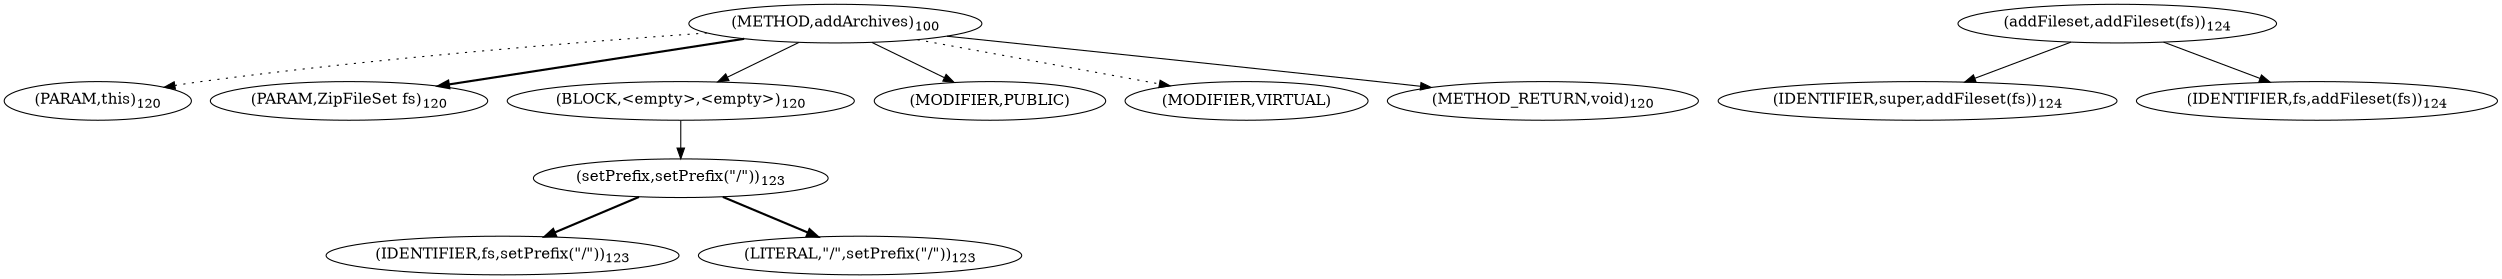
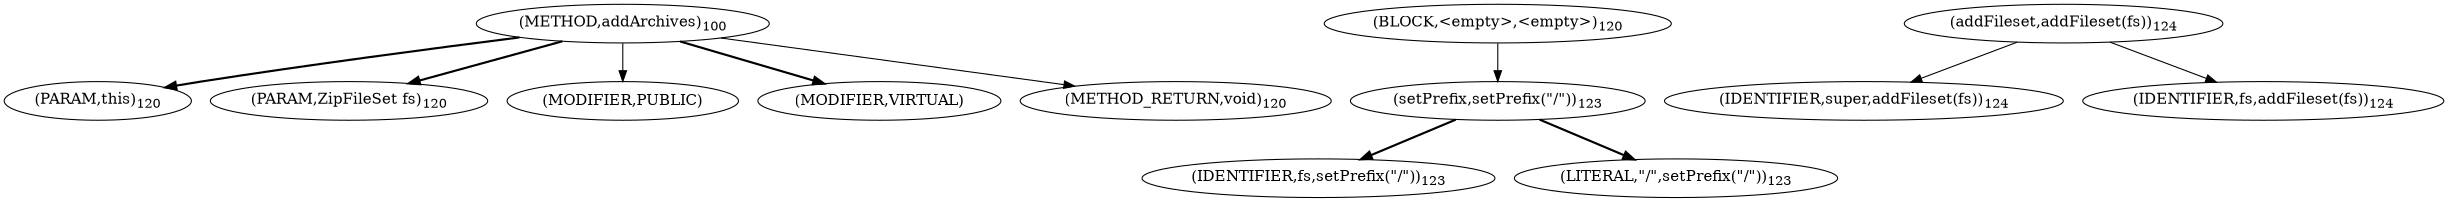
(440, 55) -> (348, 60)
(763, 60) -> none
(1038, 62) -> (747, 61)
